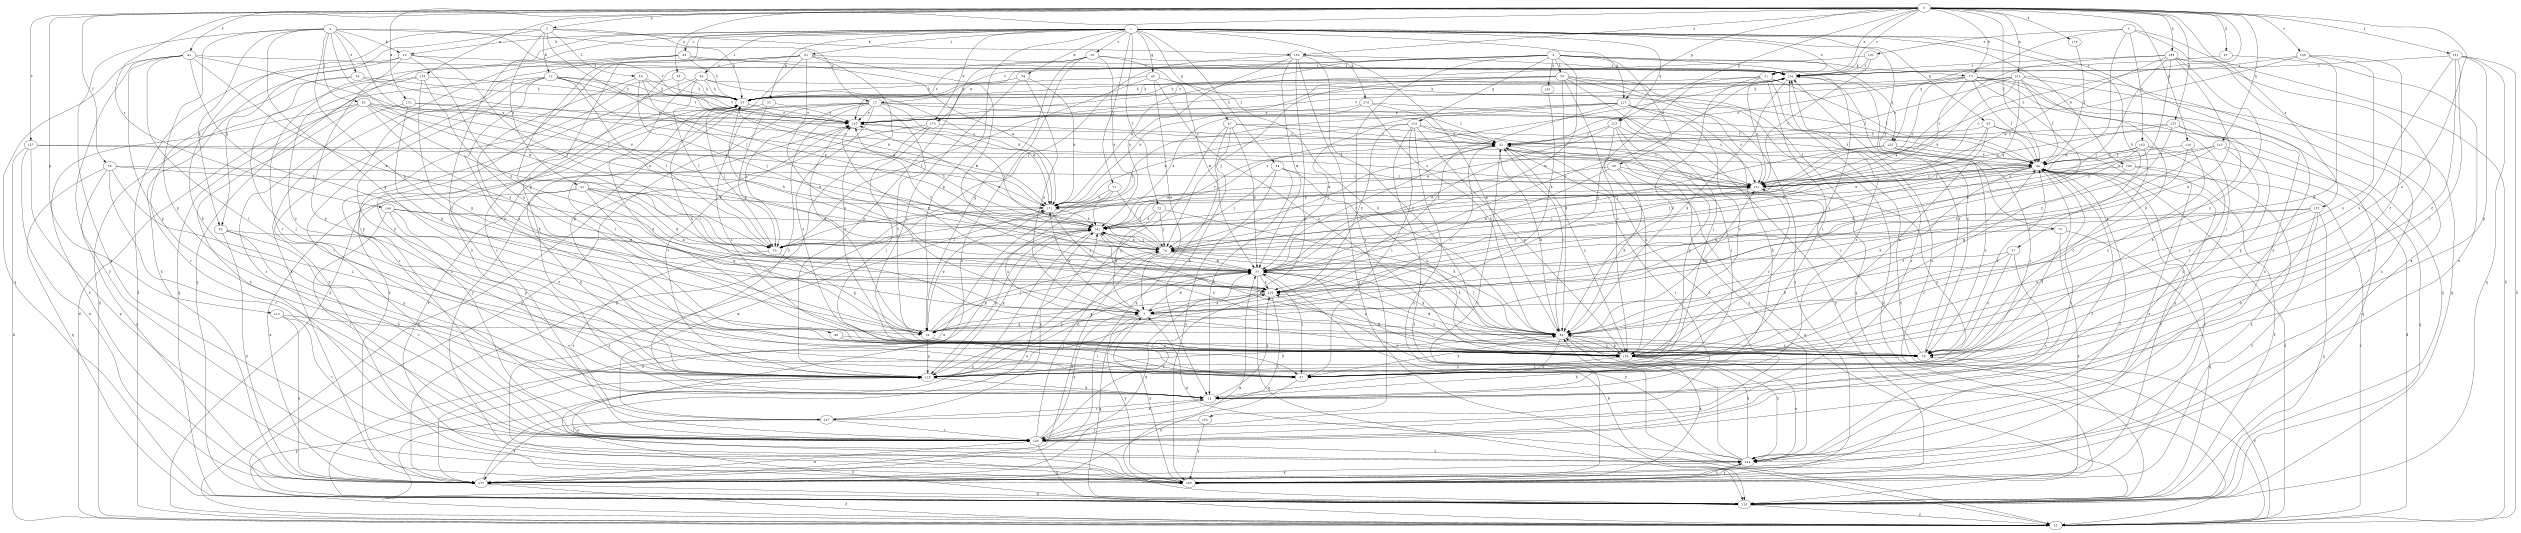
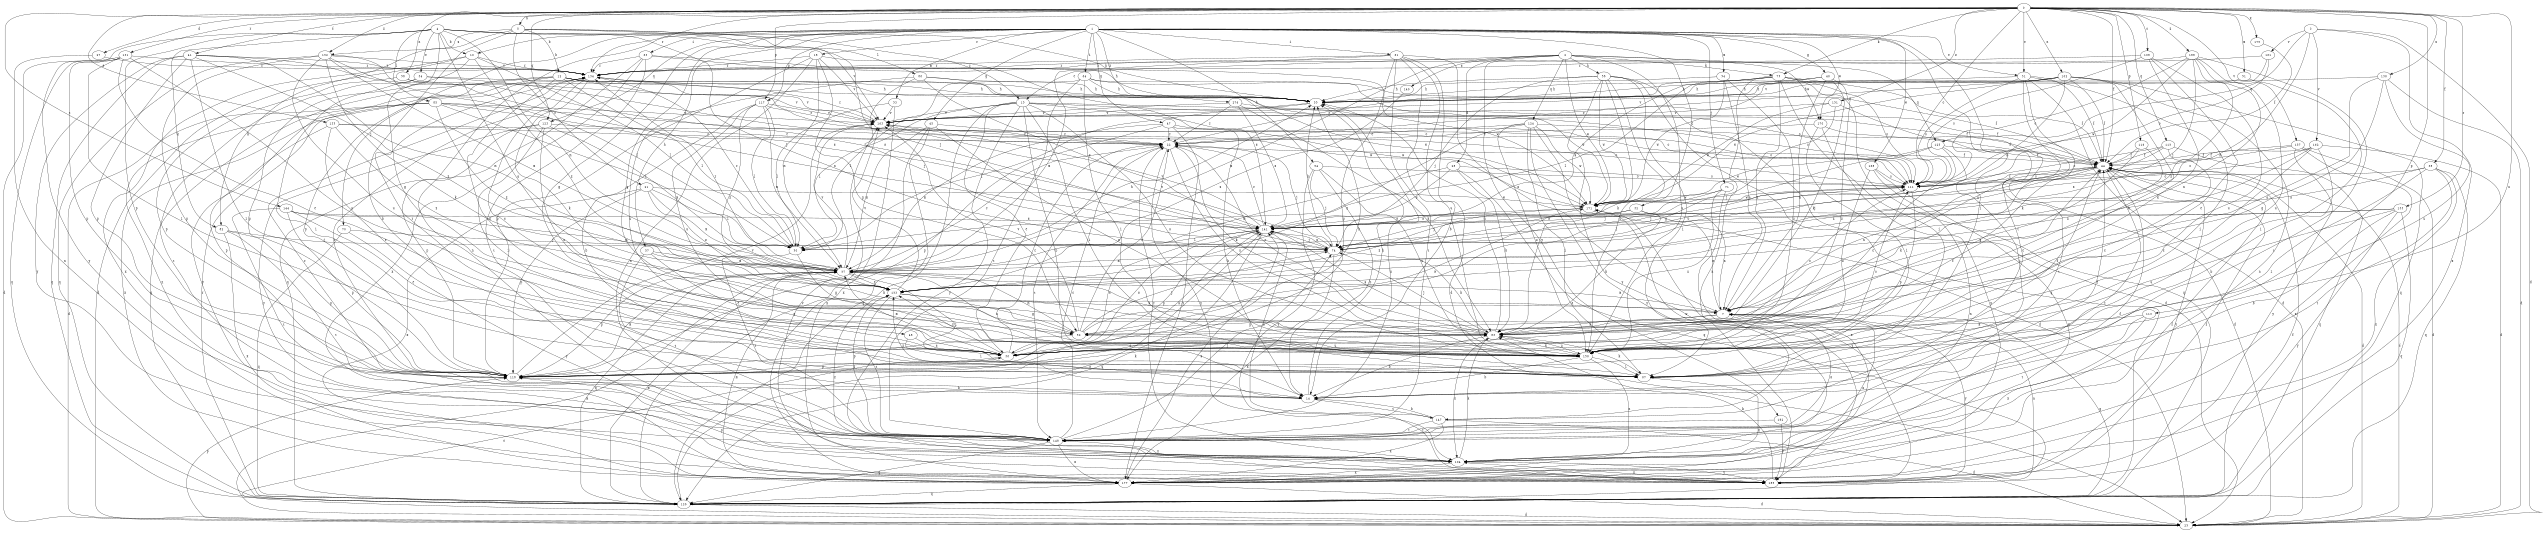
none -> (2244, 76)
(757, 269) -> none
